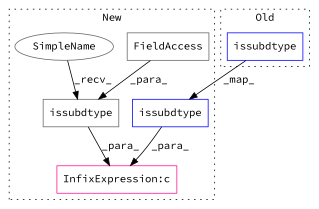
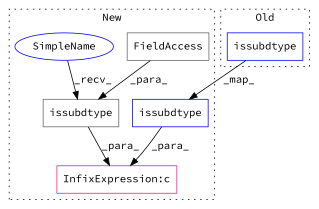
(64, 47) -> (64, 47)
